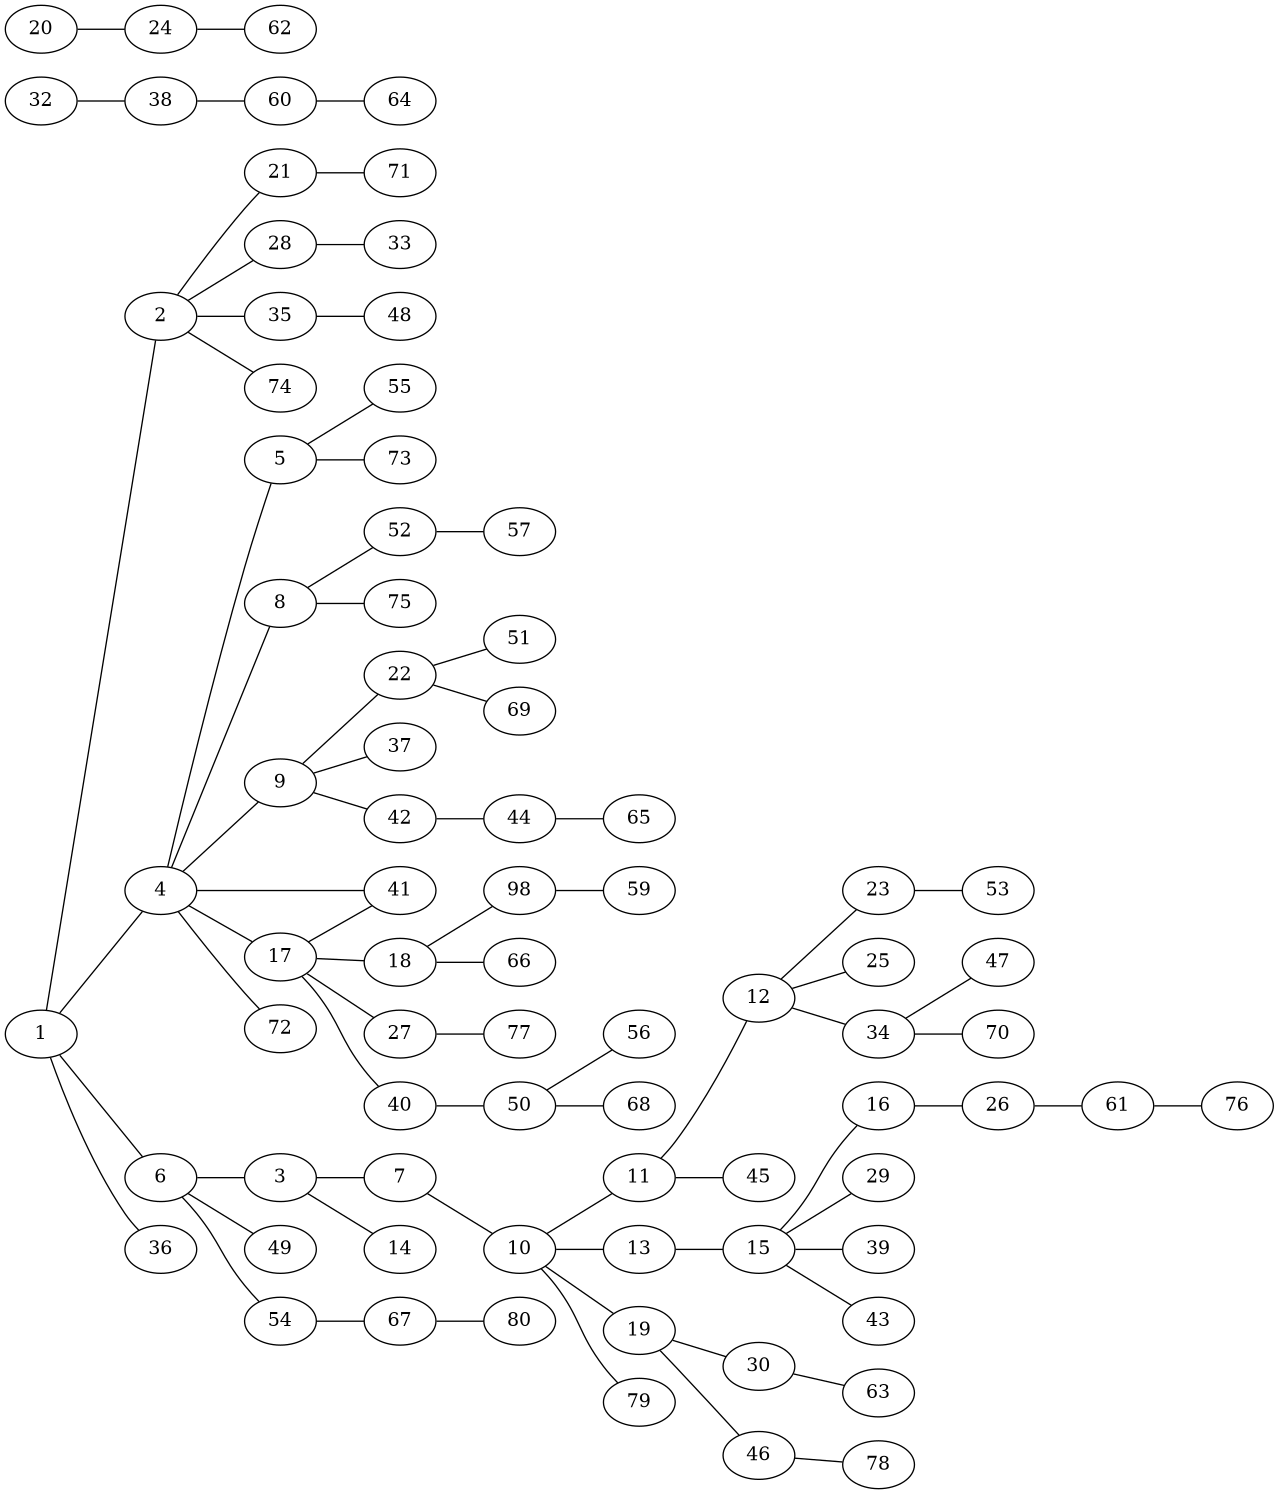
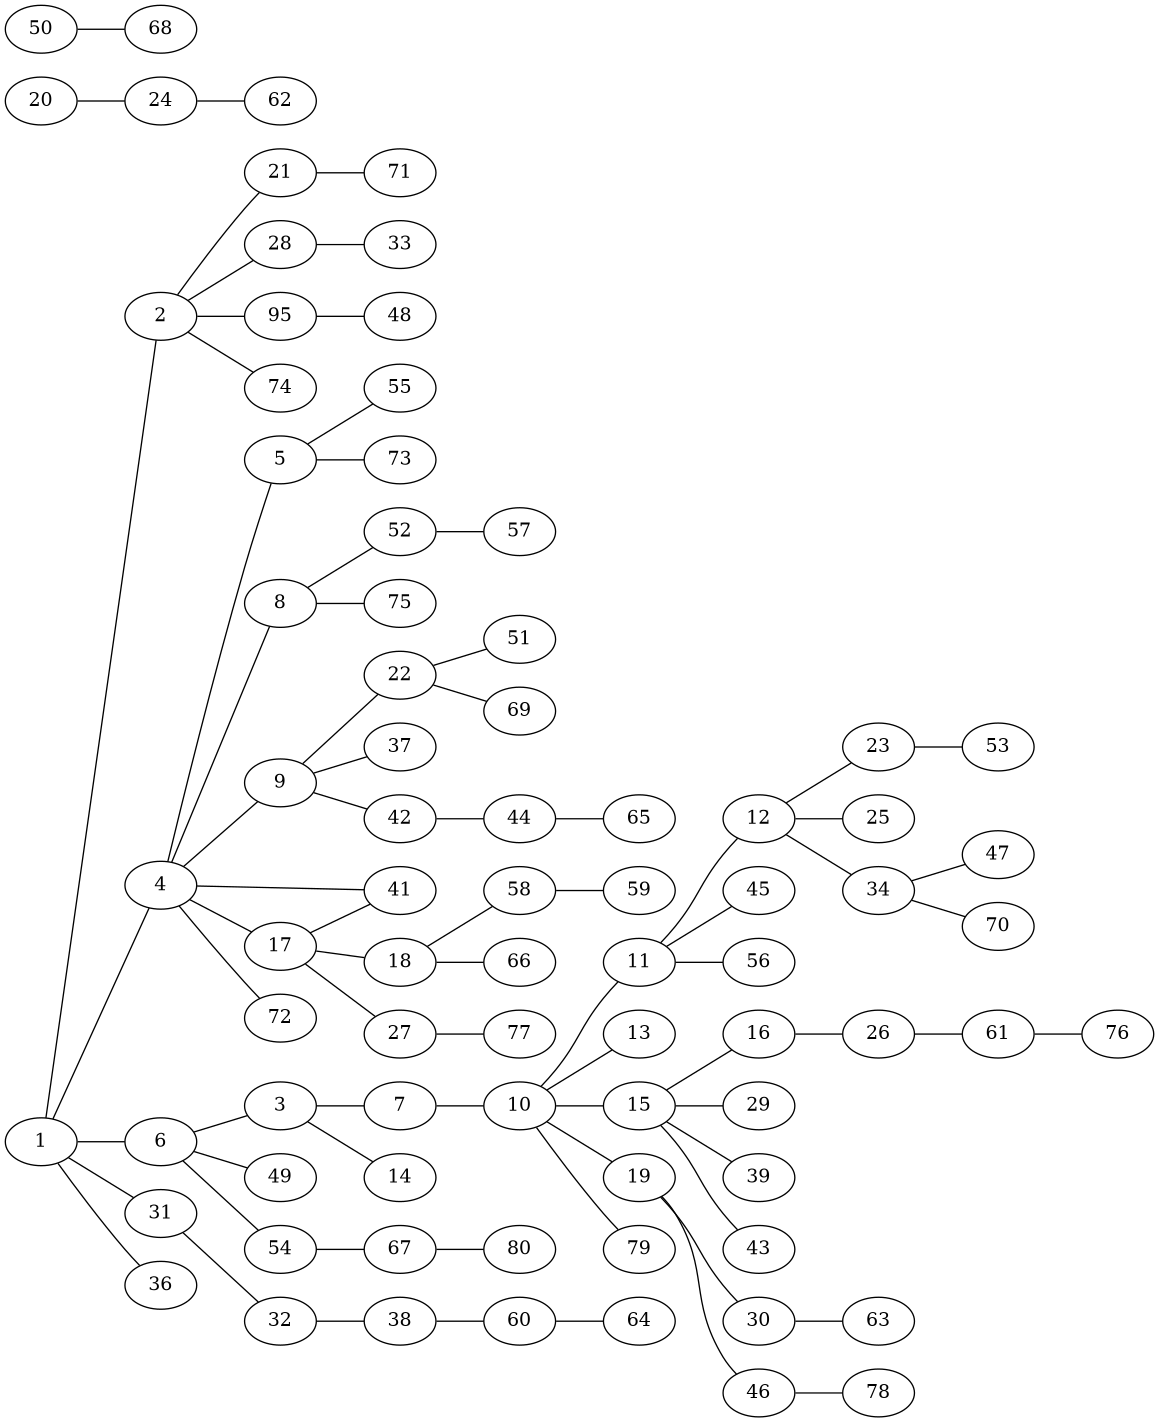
(280, 316) -> (280, 316)
(520, 891) -> (520, 891)
(580, 1070) -> (699, 962)
(400, 1106) -> none
none -> (161, 1214)
(699, 1249) -> (580, 1106)
